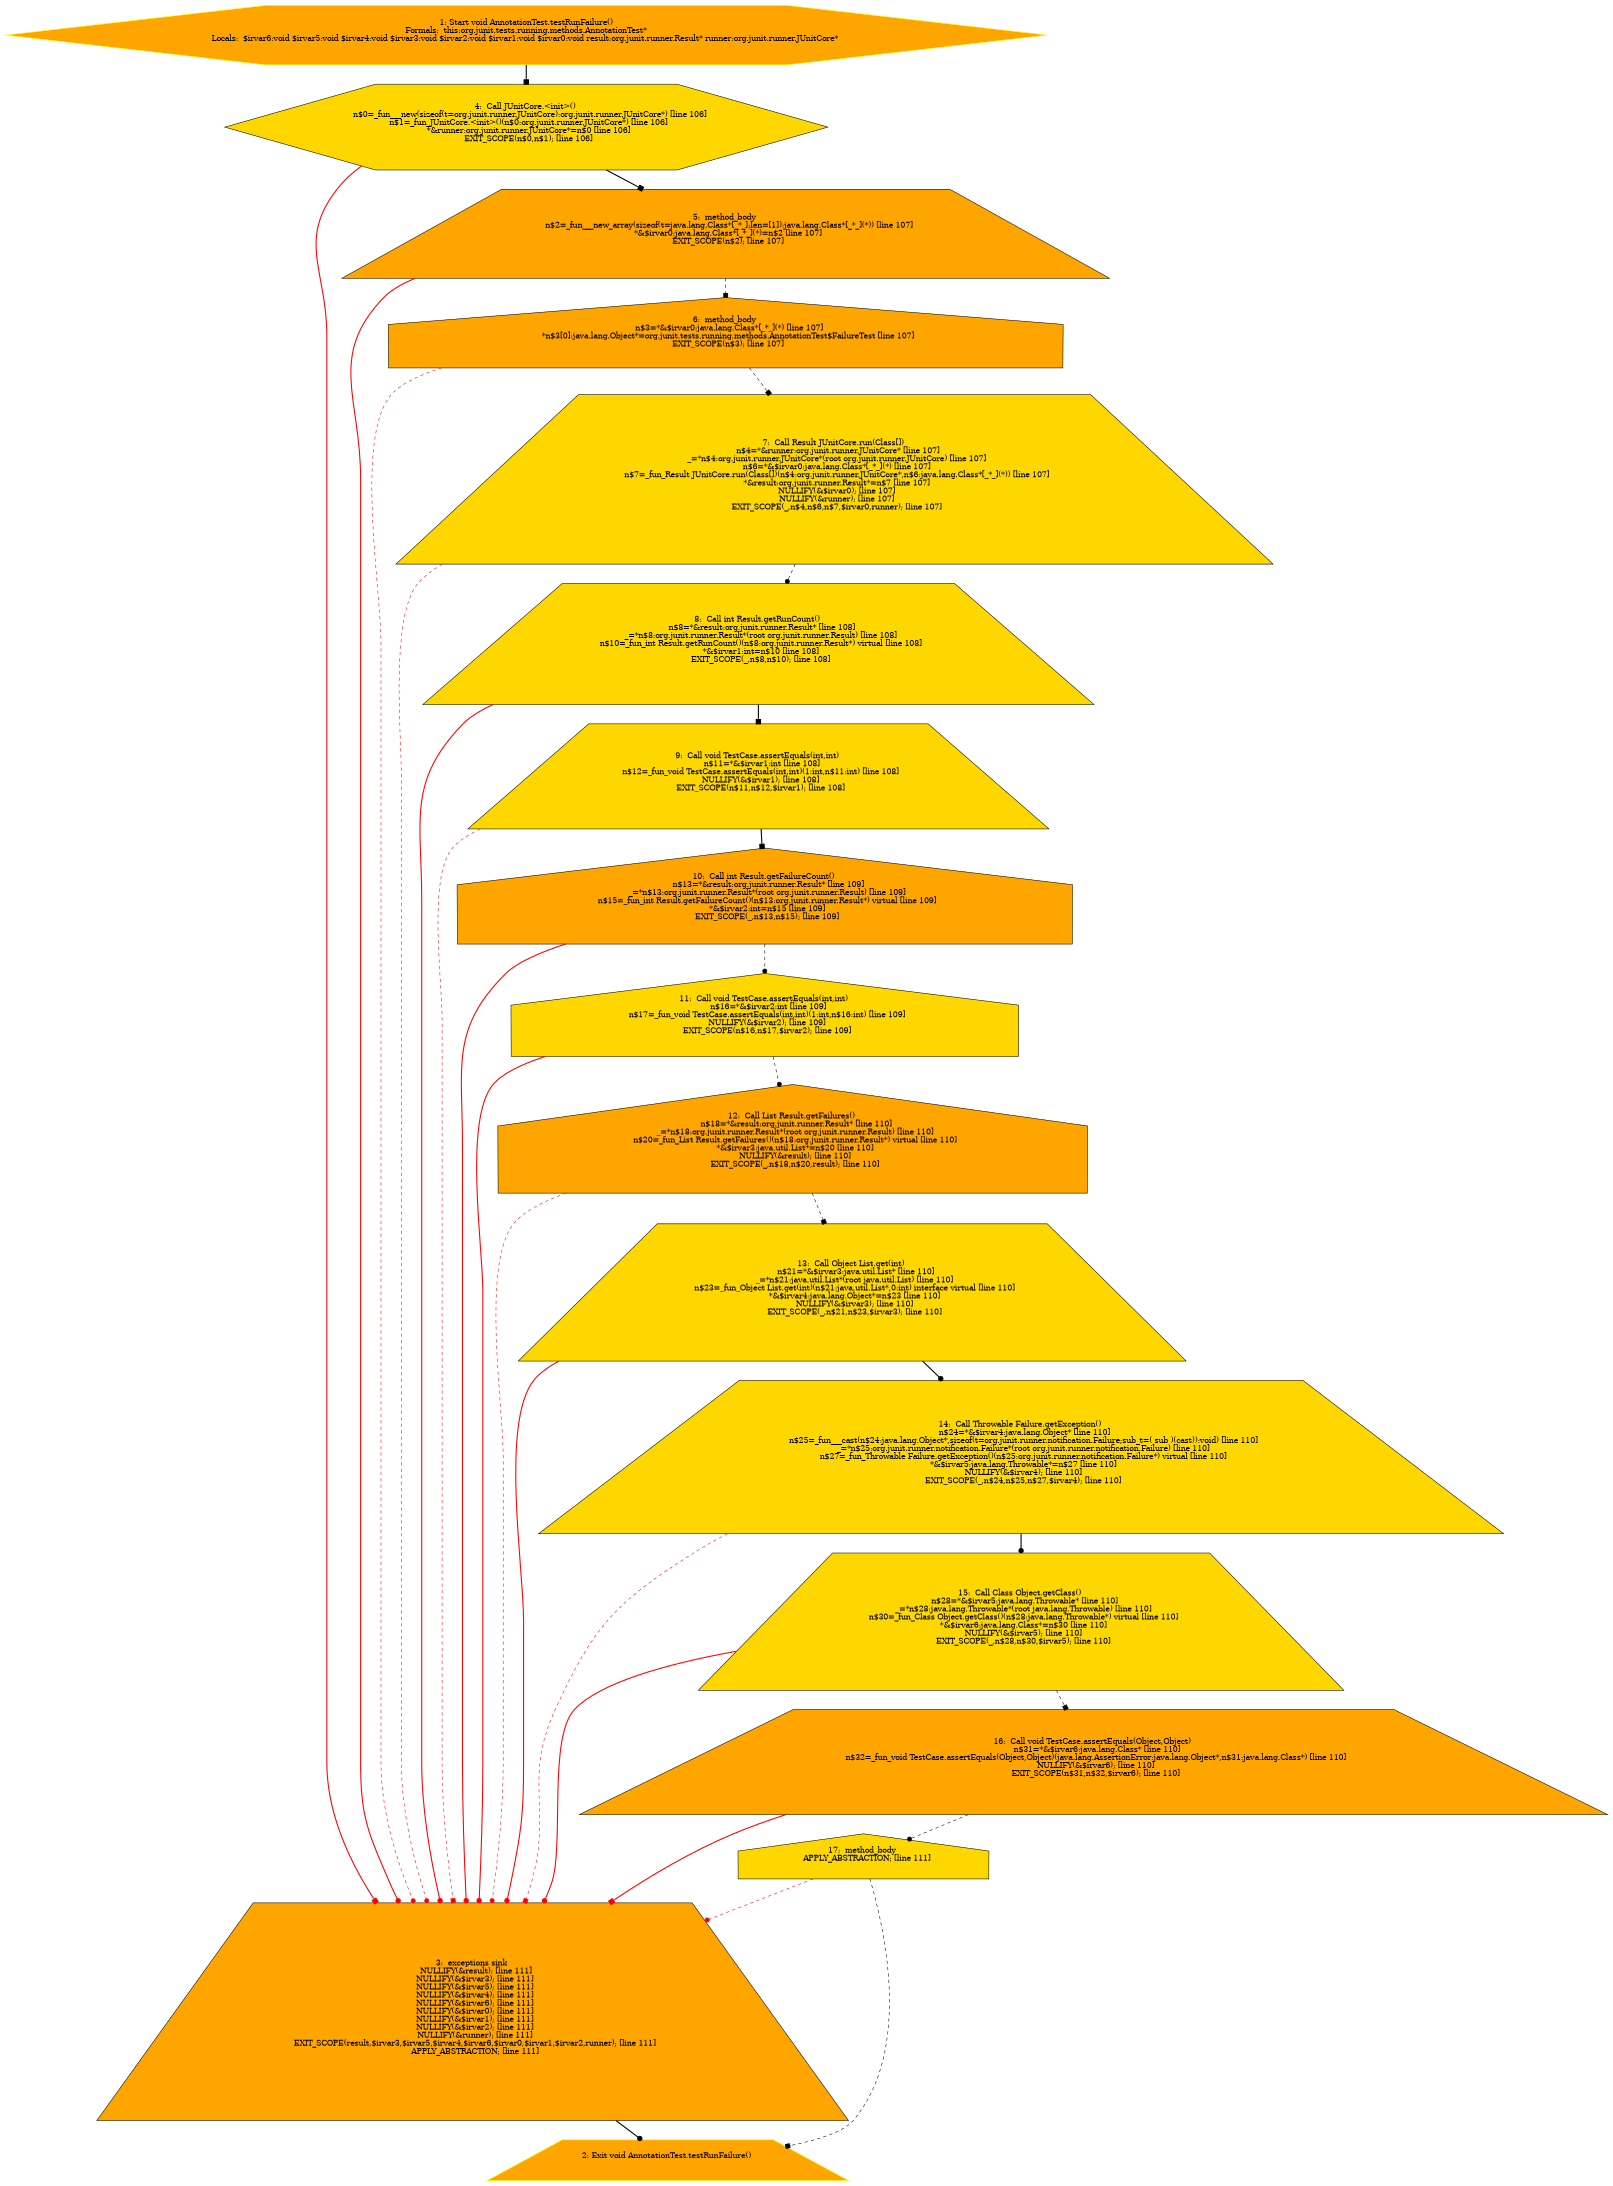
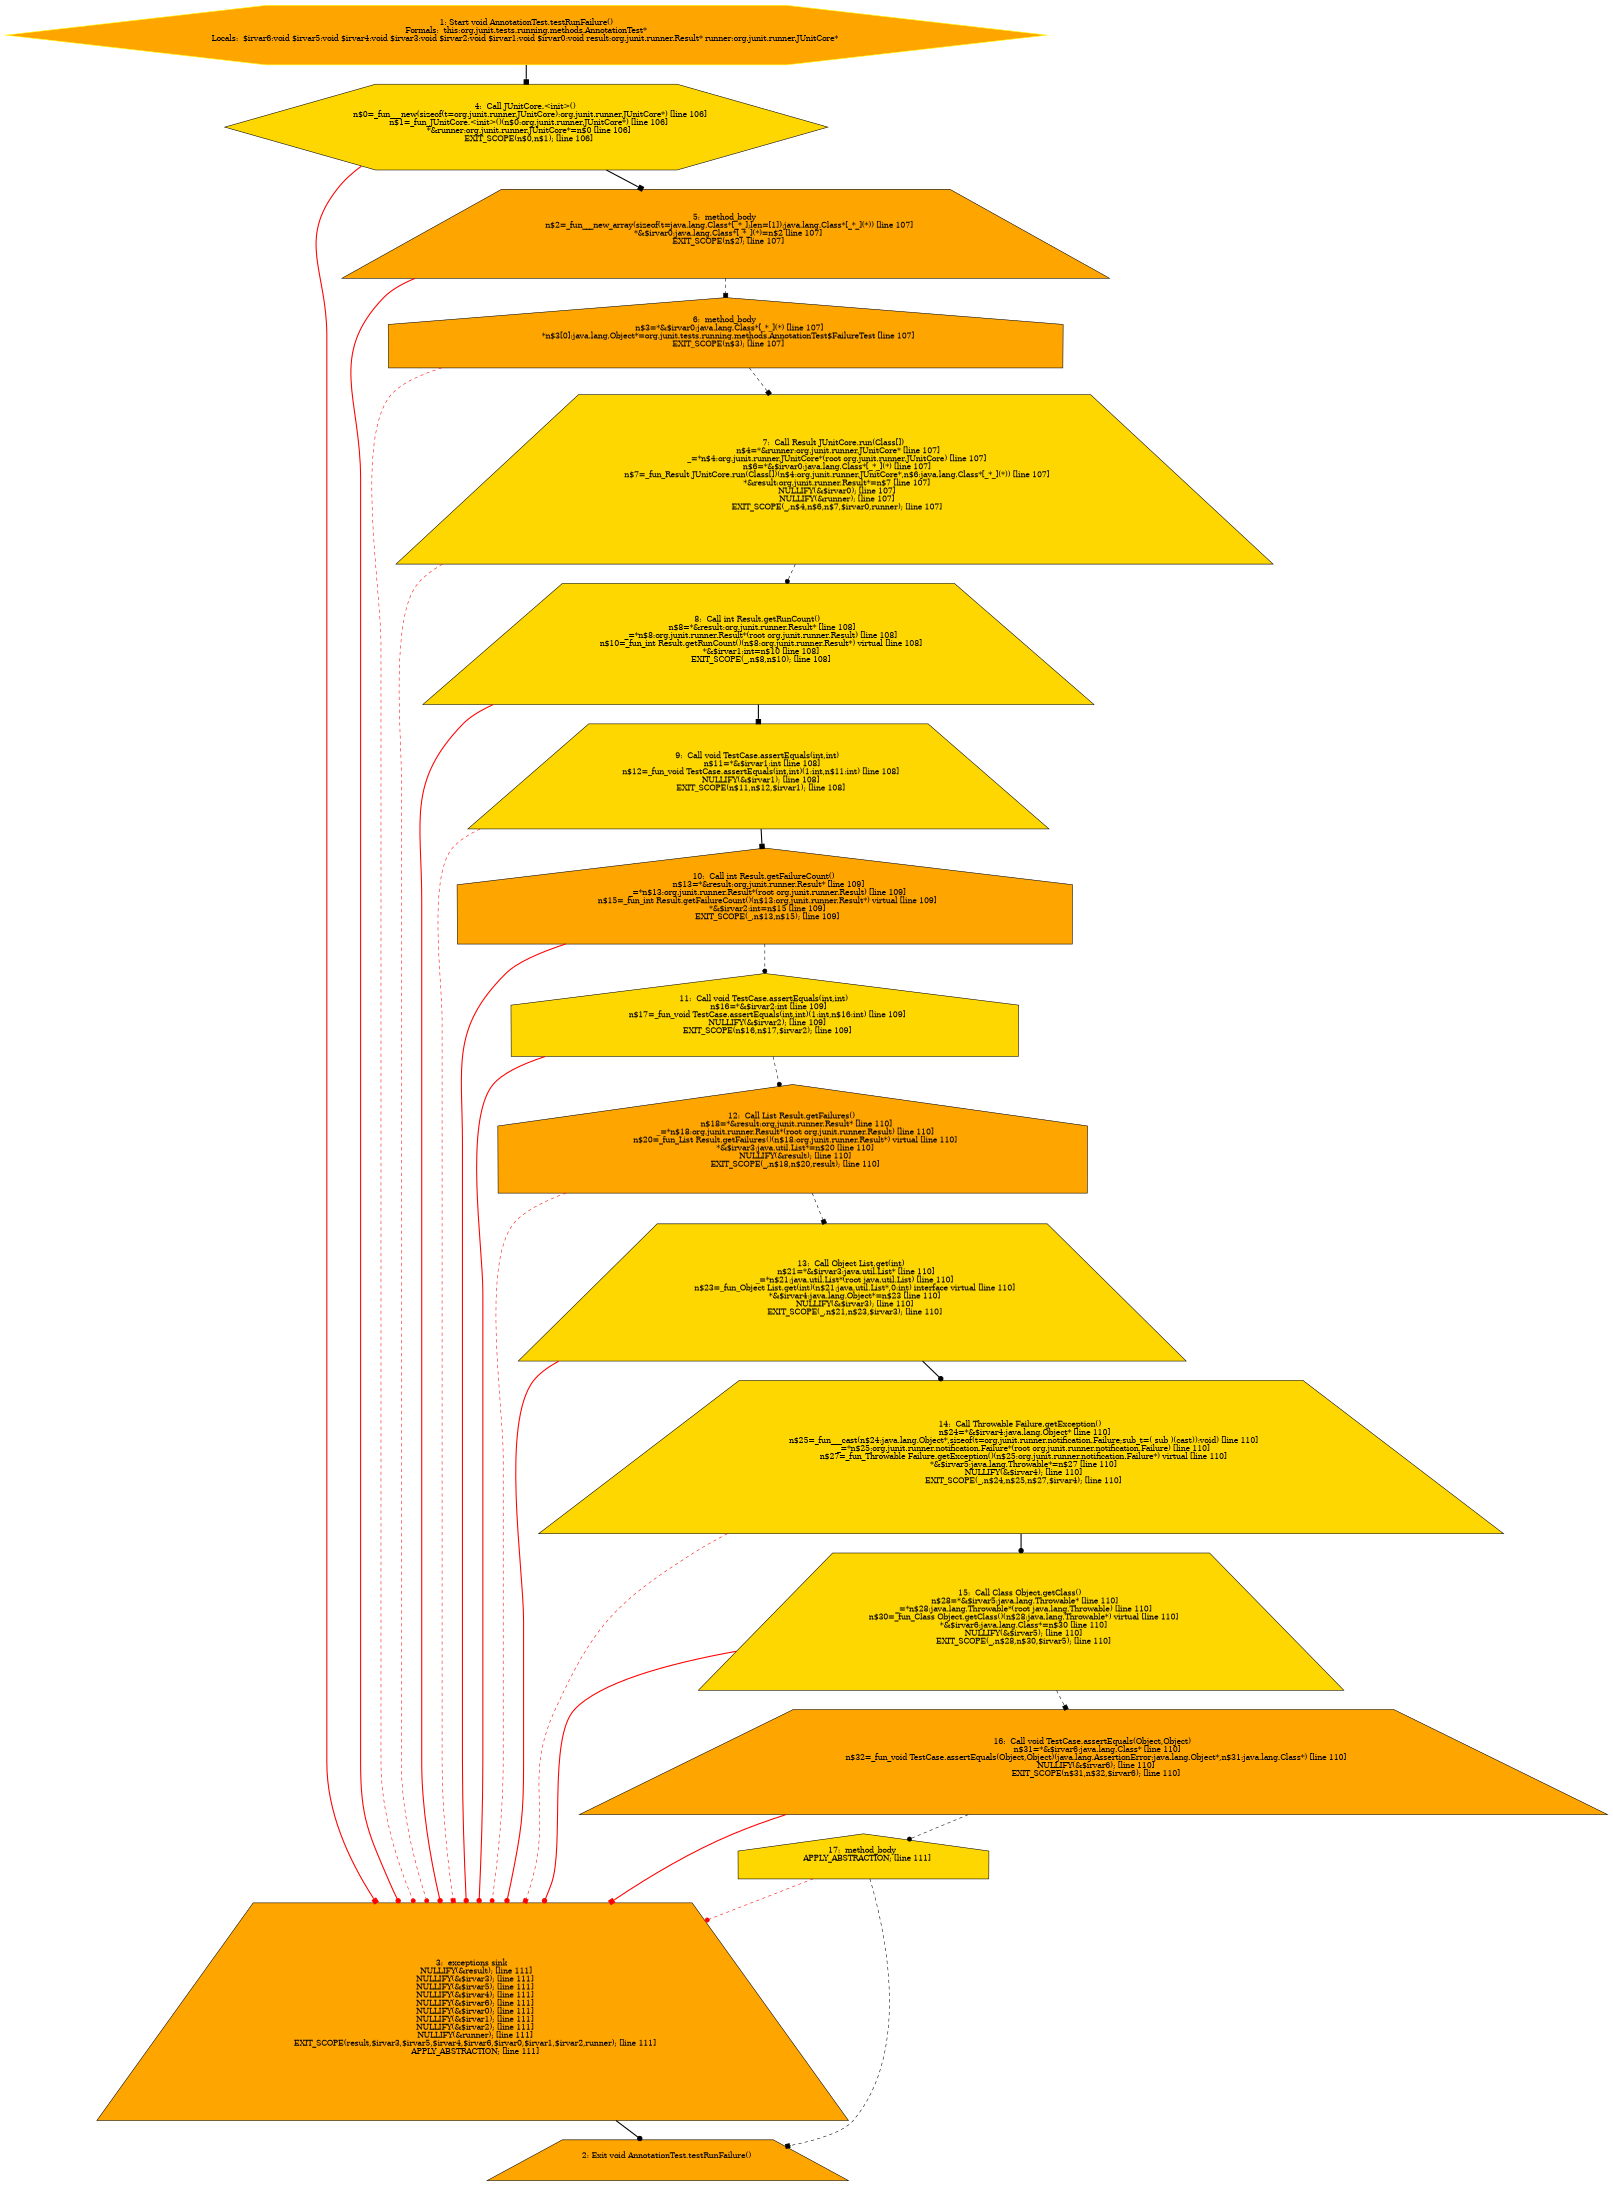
(668, 2160) -> (668, 2160)
